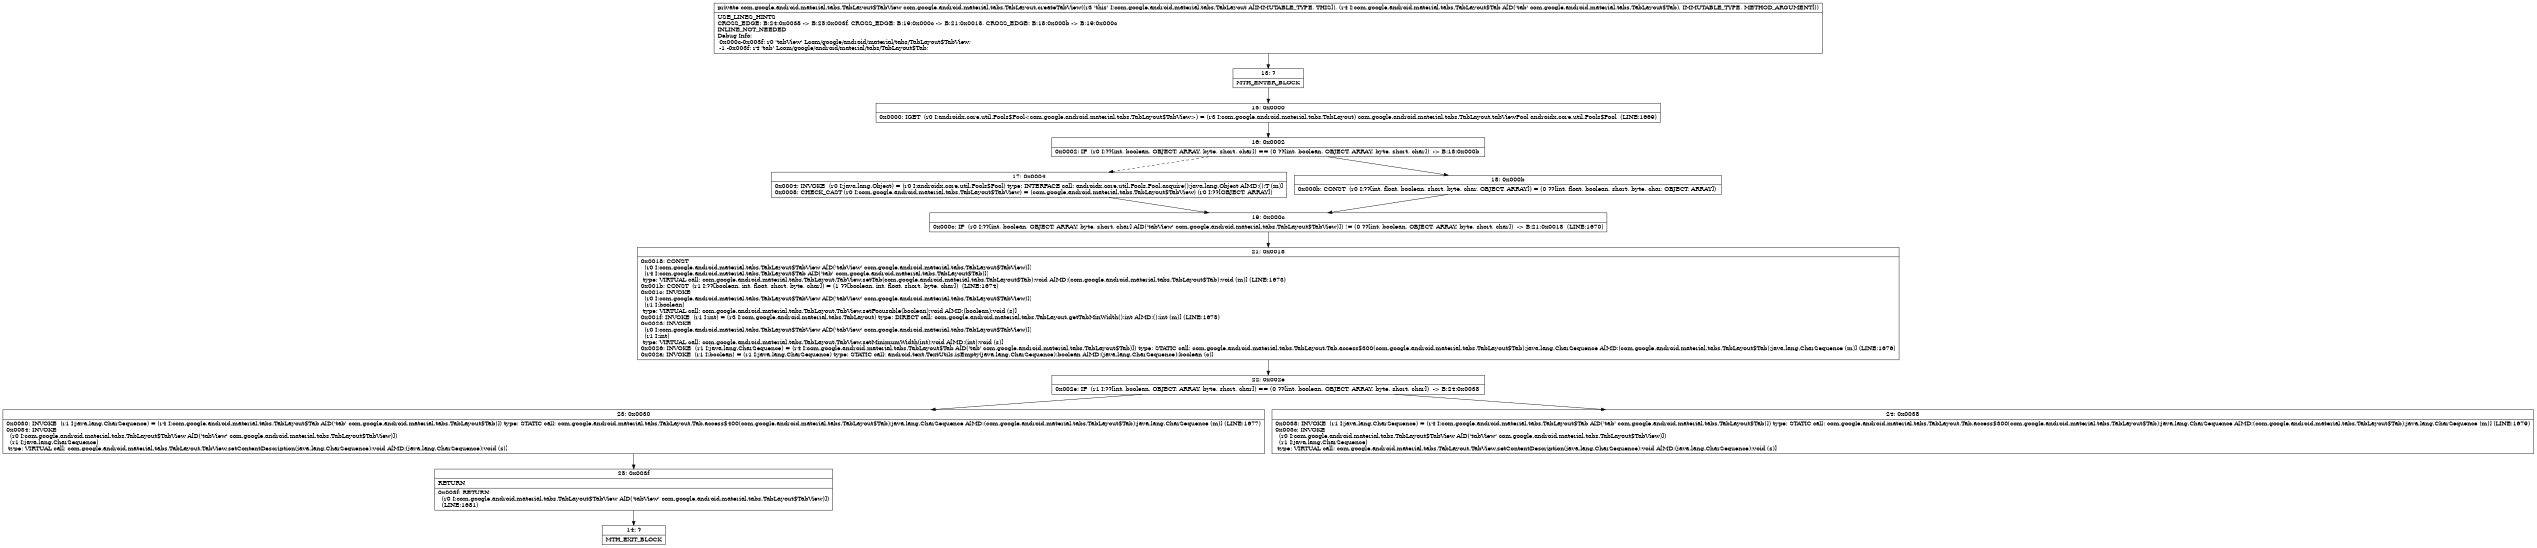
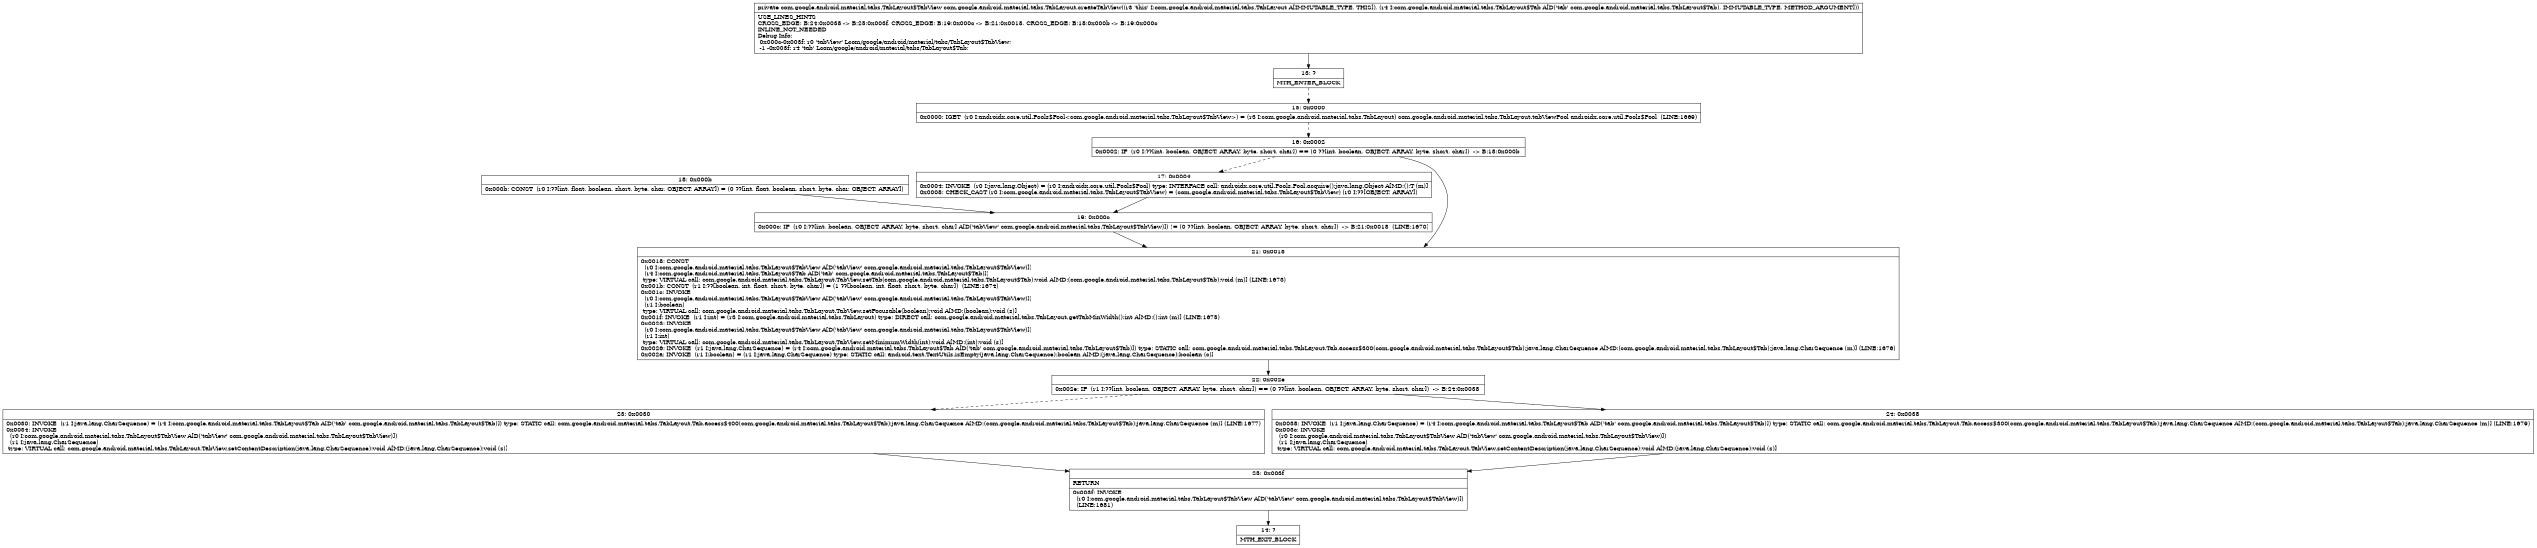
(1268, 93) -> (1309, 93)
(1268, 128) -> (1309, 128)
(1386, 166) -> (1446, 190)
(1039, 402) -> (1039, 402)
none -> (1567, 462)
(466, 493) -> (1099, 493)
